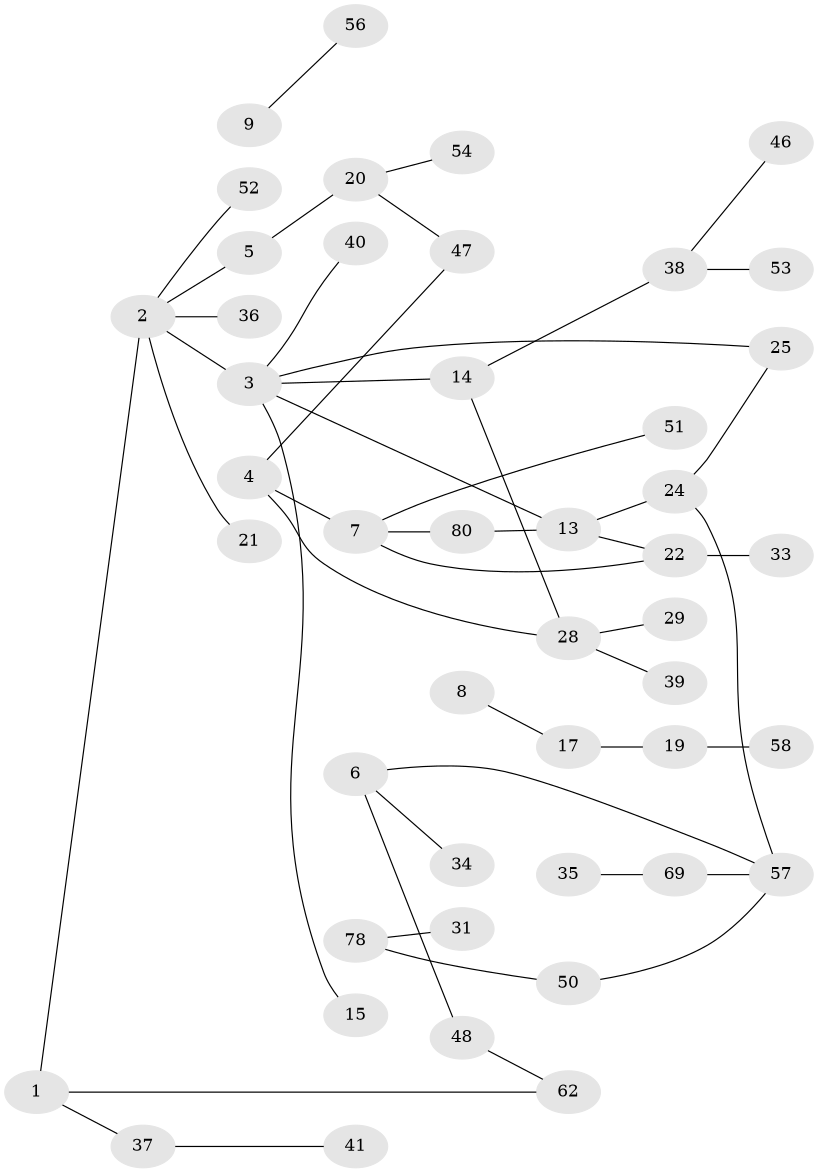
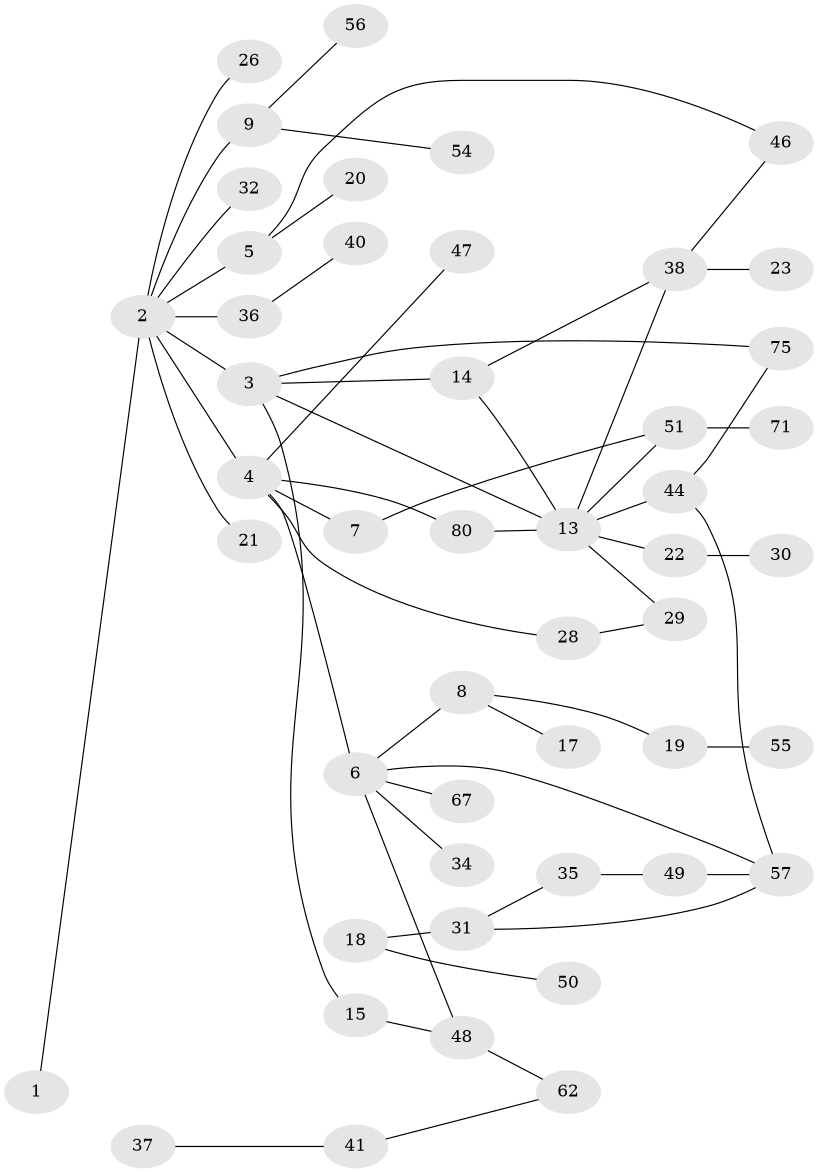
none -> (249, 61)
none -> (481, 80)
(409, 166) -> (356, 139)
(249, 189) -> (249, 189)
none -> (184, 216)
(409, 216) -> none
(781, 269) -> (781, 269)
(303, 314) -> (303, 280)
(781, 349) -> (781, 349)
none -> (196, 397)
none -> (622, 400)
none -> (781, 428)
none -> (622, 479)
(675, 492) -> (675, 492)
(520, 519) -> (519, 452)
(409, 532) -> (361, 493)
(781, 556) -> (781, 556)
(511, 572) -> none
none -> (622, 574)
none -> (316, 621)
(675, 683) -> none
none -> (409, 733)
(622, 747) -> (573, 708)
(781, 747) -> (781, 747)
none -> (462, 801)
(675, 875) -> (675, 875)
none -> (515, 902)
(356, 941) -> (356, 941)
(692, 953) -> (627, 921)
none -> (409, 1027)
(303, 1092) -> (462, 1119)
(90, 1119) -> none
